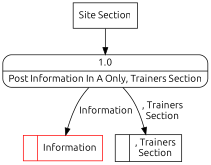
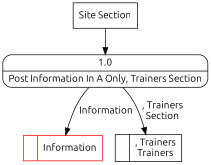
(156, 153) -> (156, 153)
